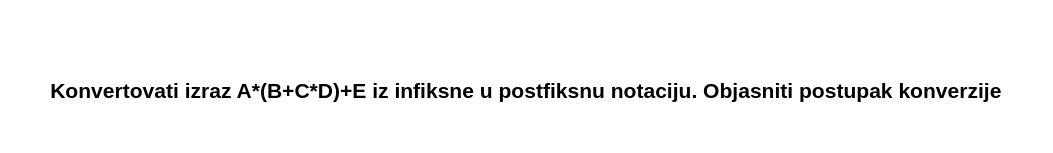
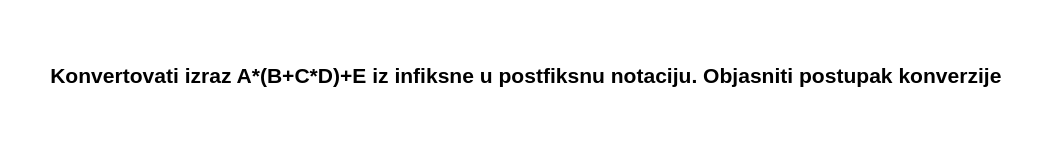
(526, 91) -> (526, 76)
